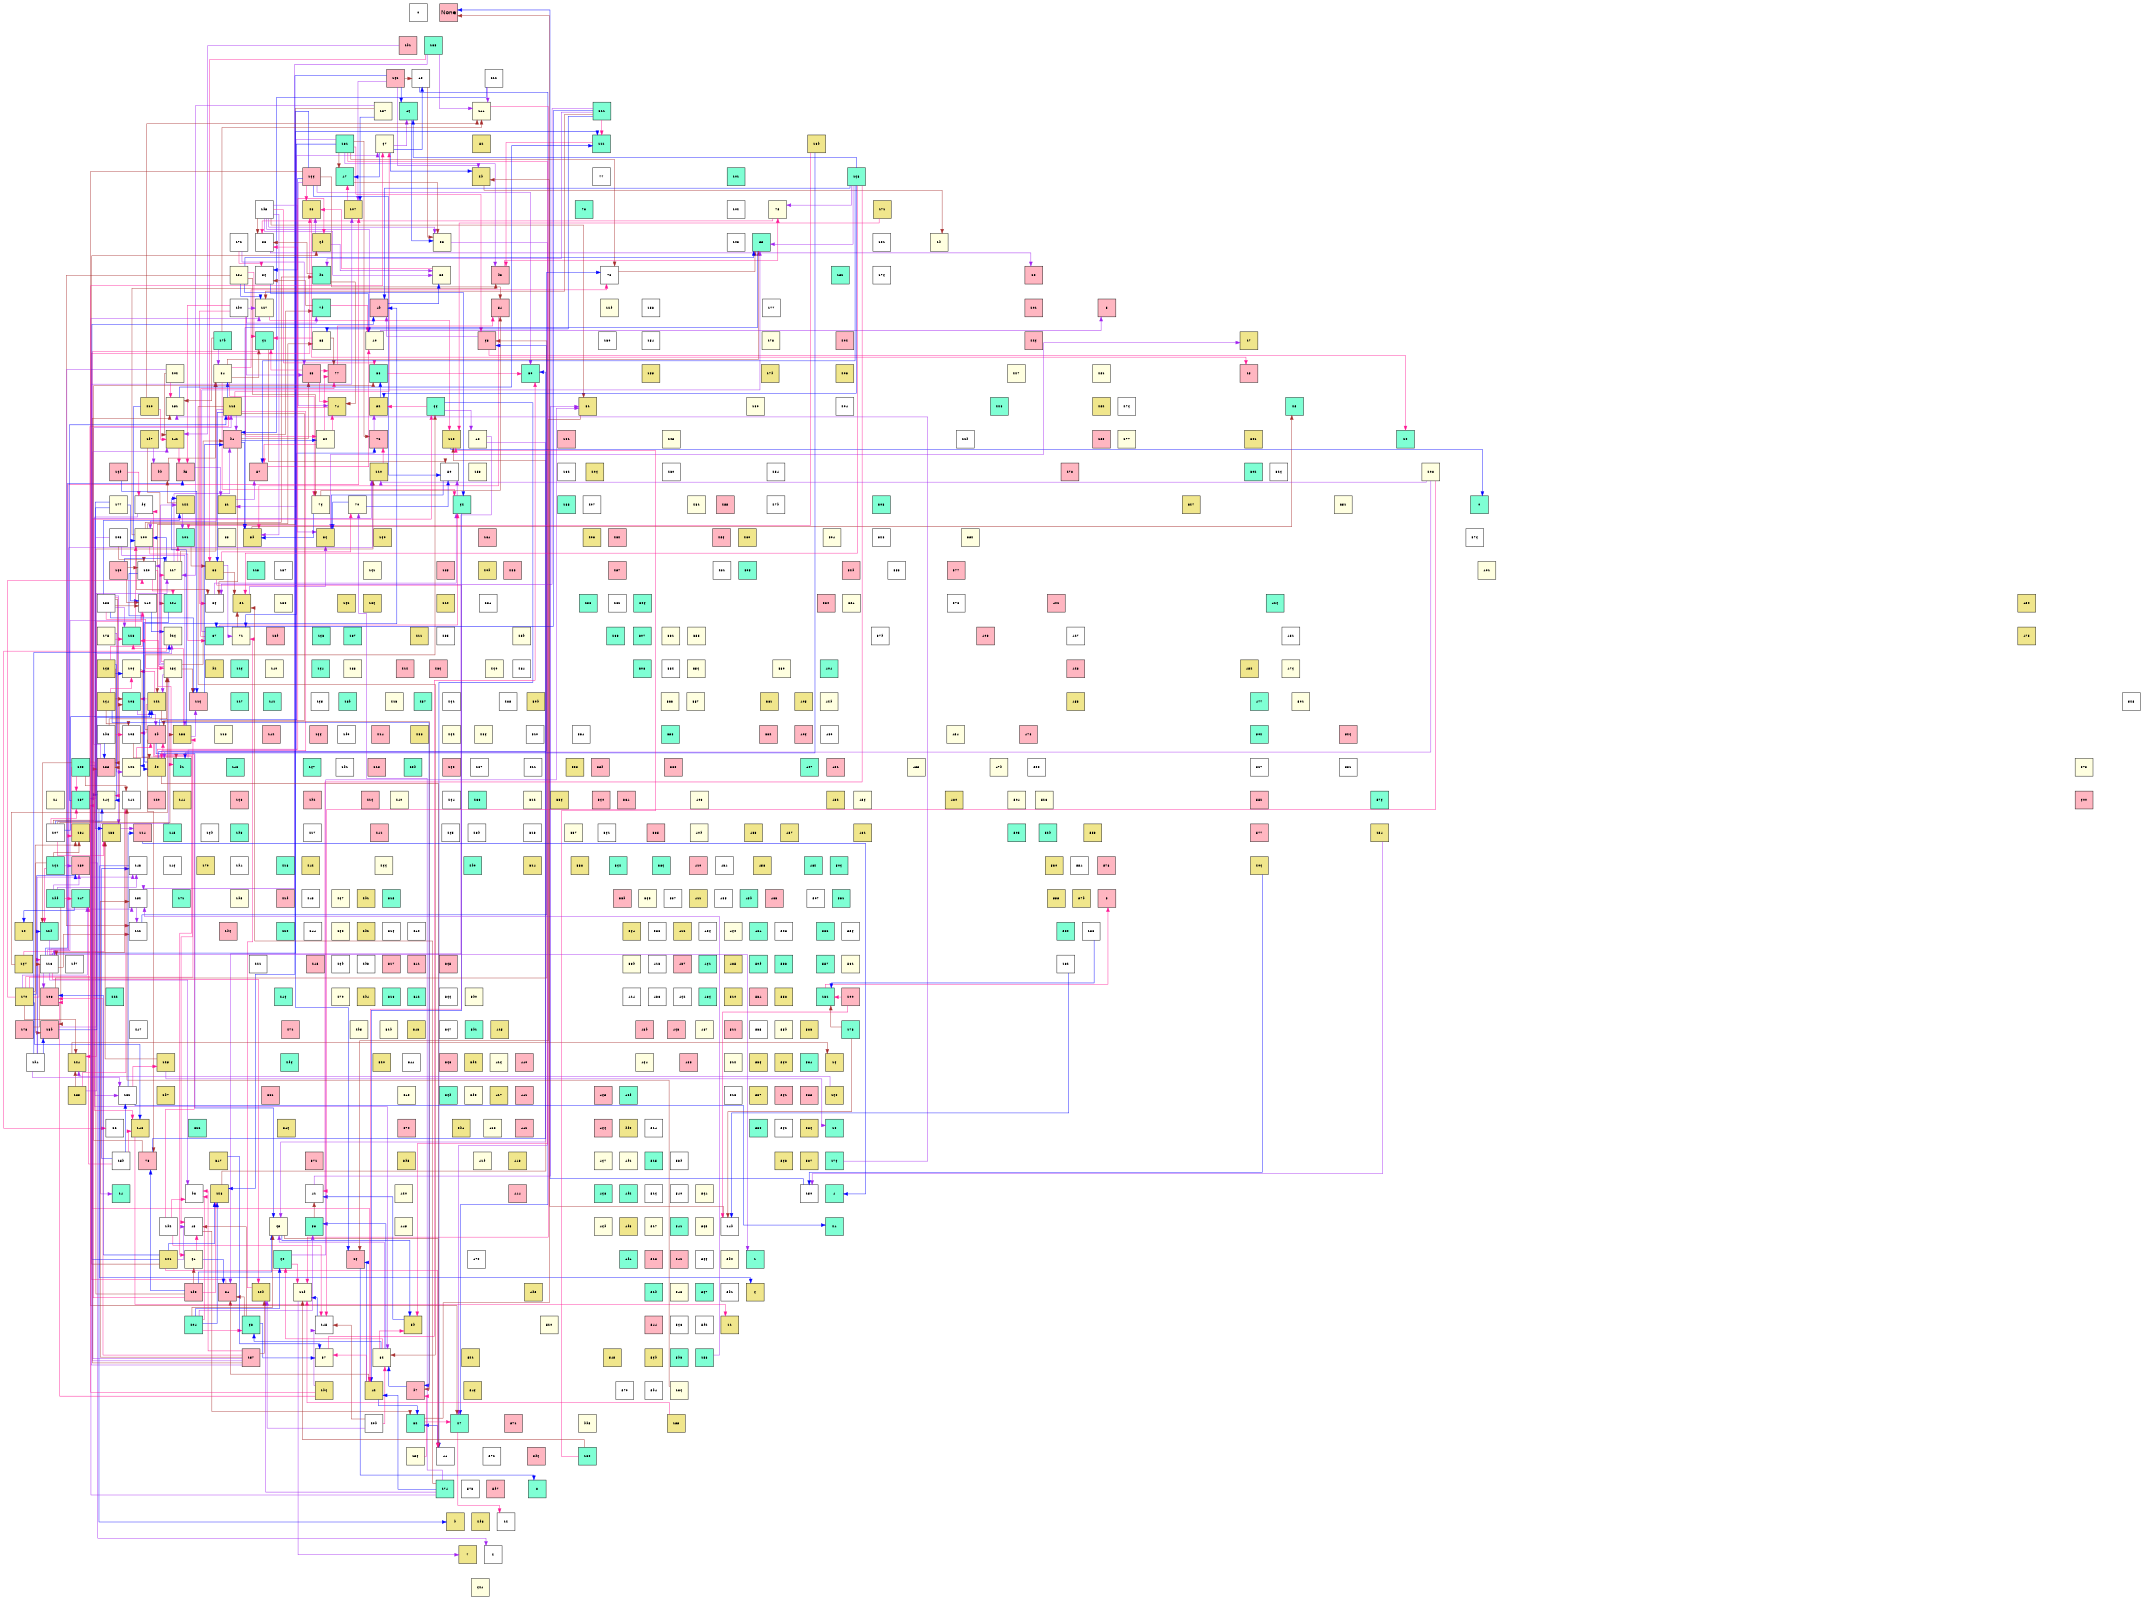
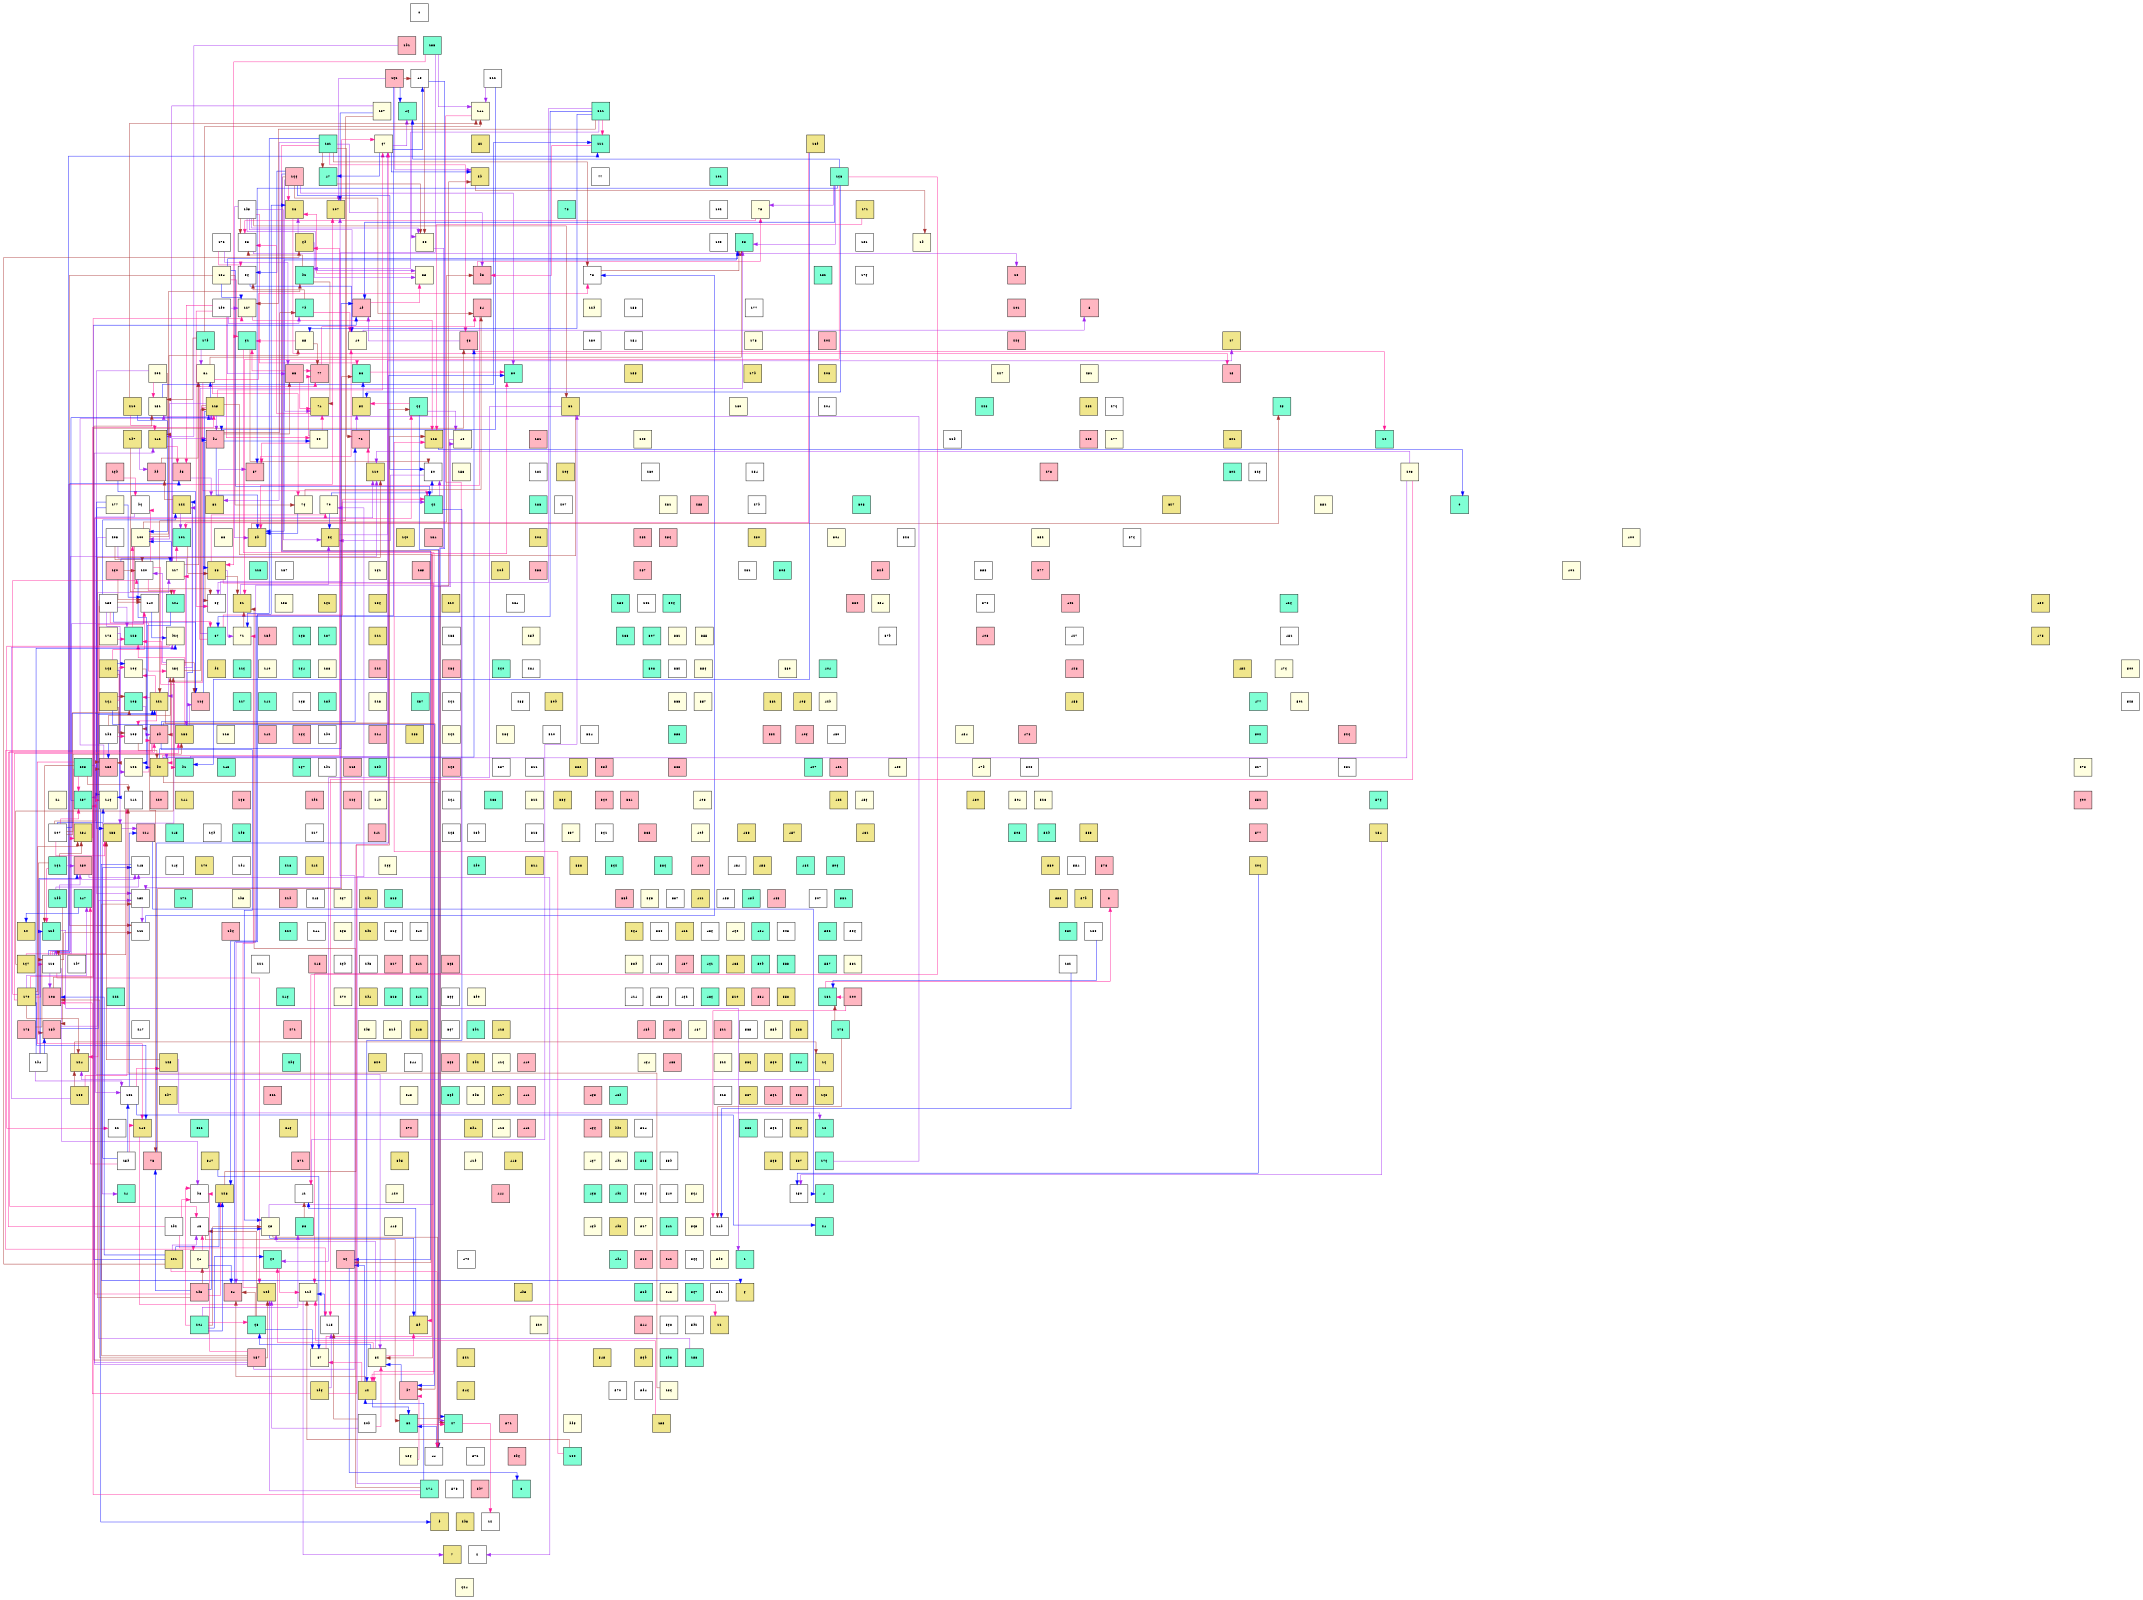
(449, 13) -> none
(412, 179) -> (412, 179)
(347, 195) -> (342, 156)
(421, 304) -> (402, 303)
(257, 377) -> none
(380, 495) -> (384, 541)
none -> (1631, 538)
(203, 555) -> (201, 548)
(494, 669) -> (501, 669)
none -> (2130, 669)
(91, 711) -> (258, 744)
(142, 730) -> (146, 697)
(556, 757) -> (489, 730)
(66, 899) -> none
(545, 931) -> (433, 904)
(382, 1224) -> none
(103, 1320) -> (100, 1235)
(91, 1418) -> (93, 1409)
